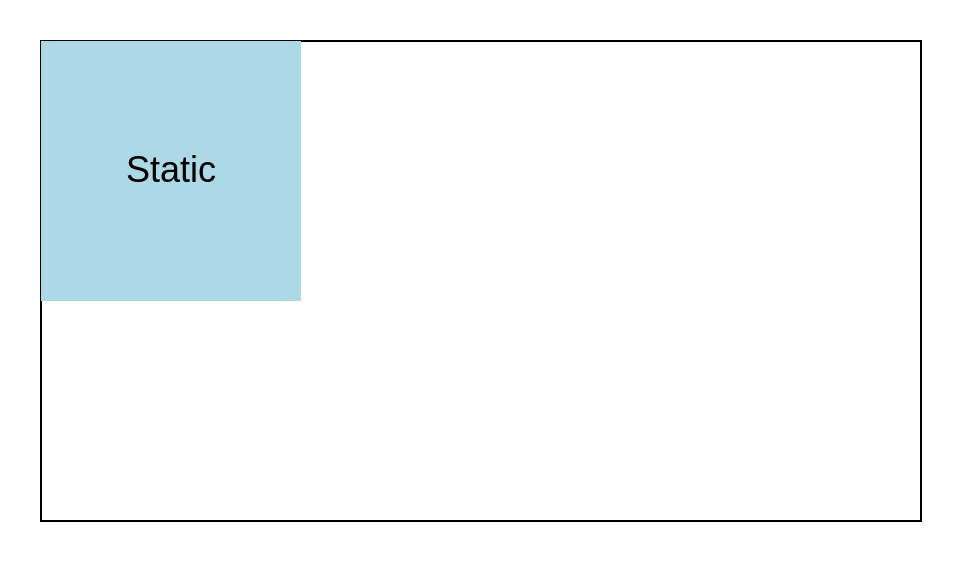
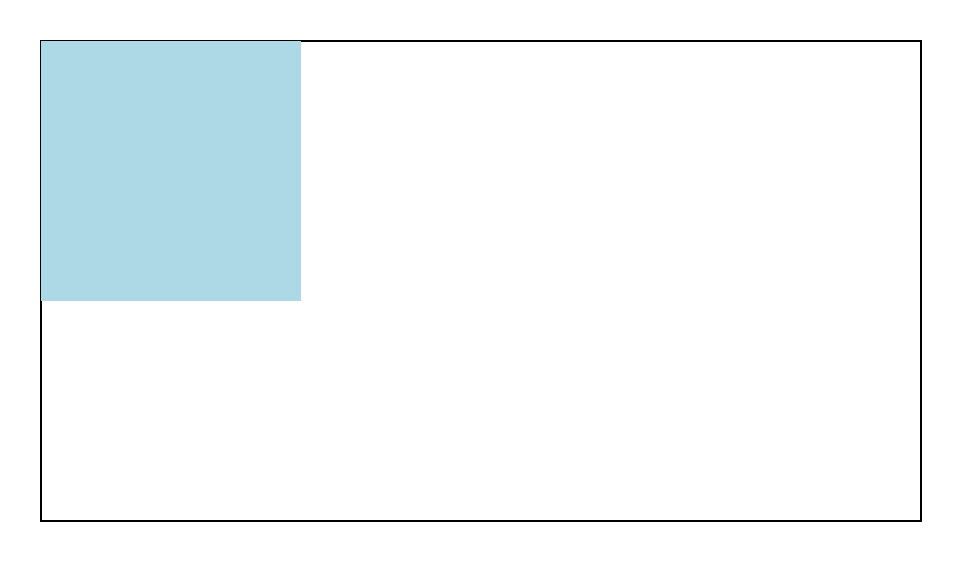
(171, 171) -> none
